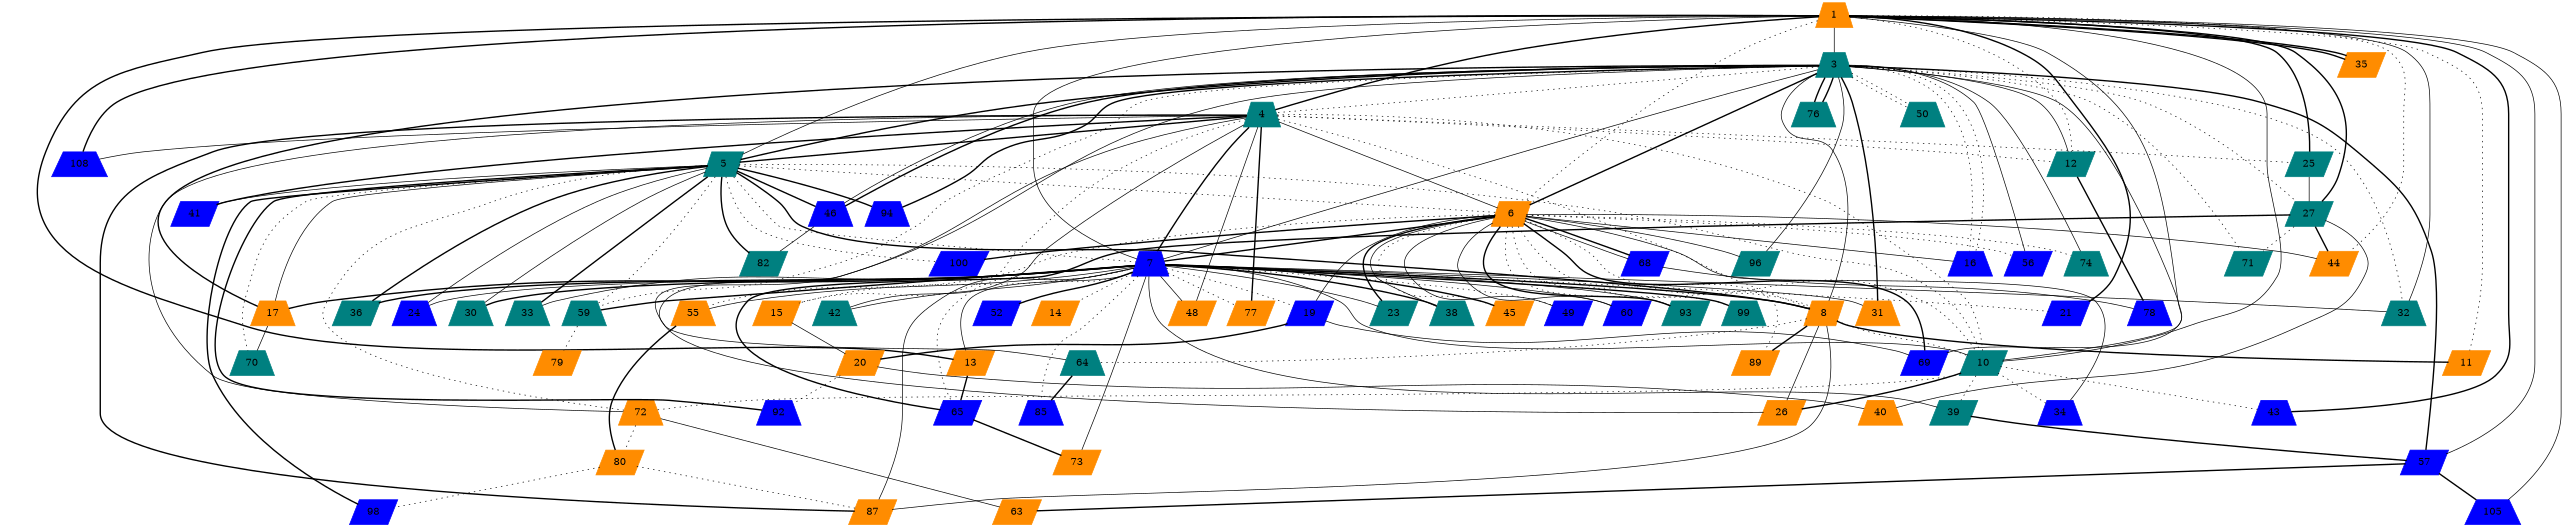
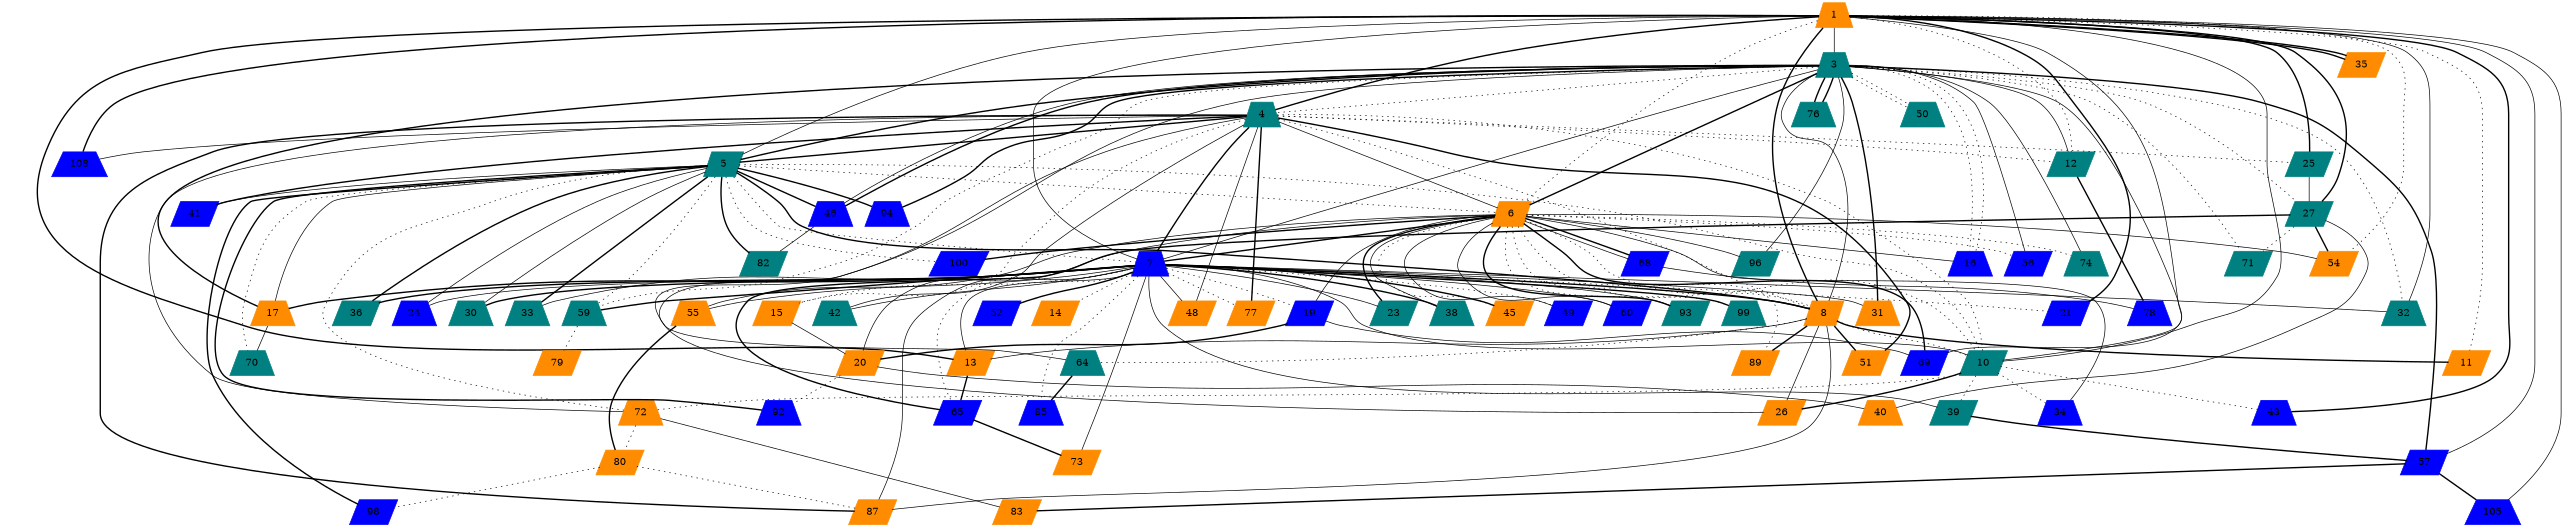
none -> (1773, 162)
none -> (1161, 245)
(1042, 261) -> (1042, 261)
(2334, 264) -> (2334, 264)
none -> (1399, 343)
none -> (1866, 363)
(1017, 512) -> (1017, 512)
